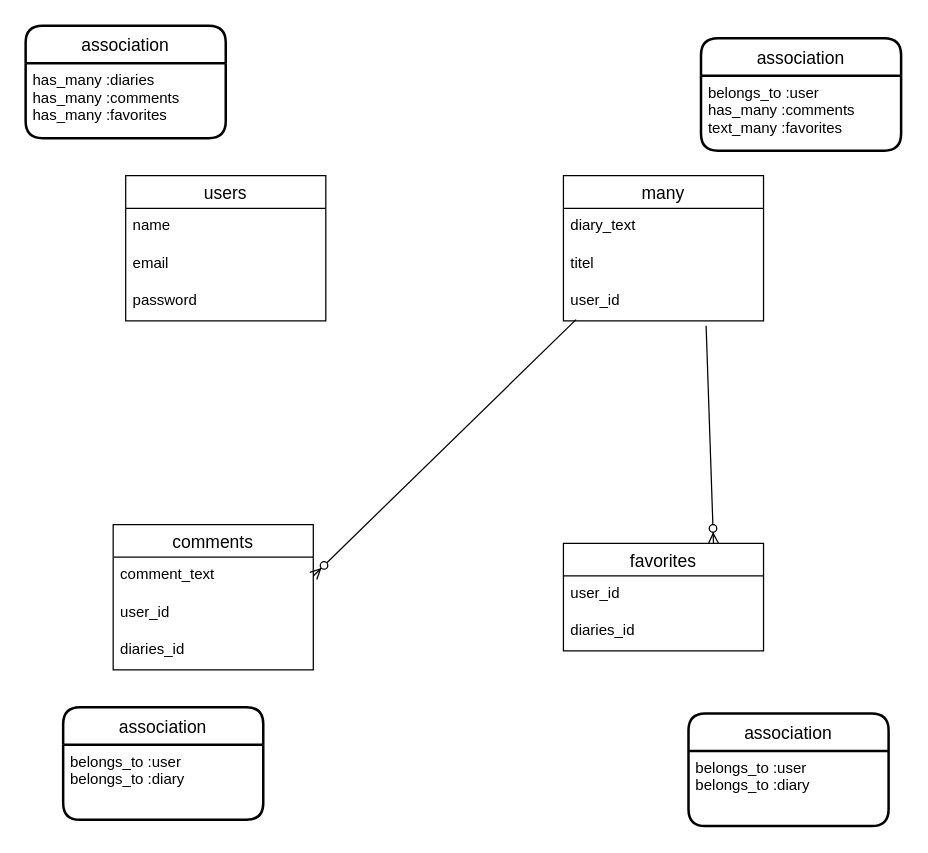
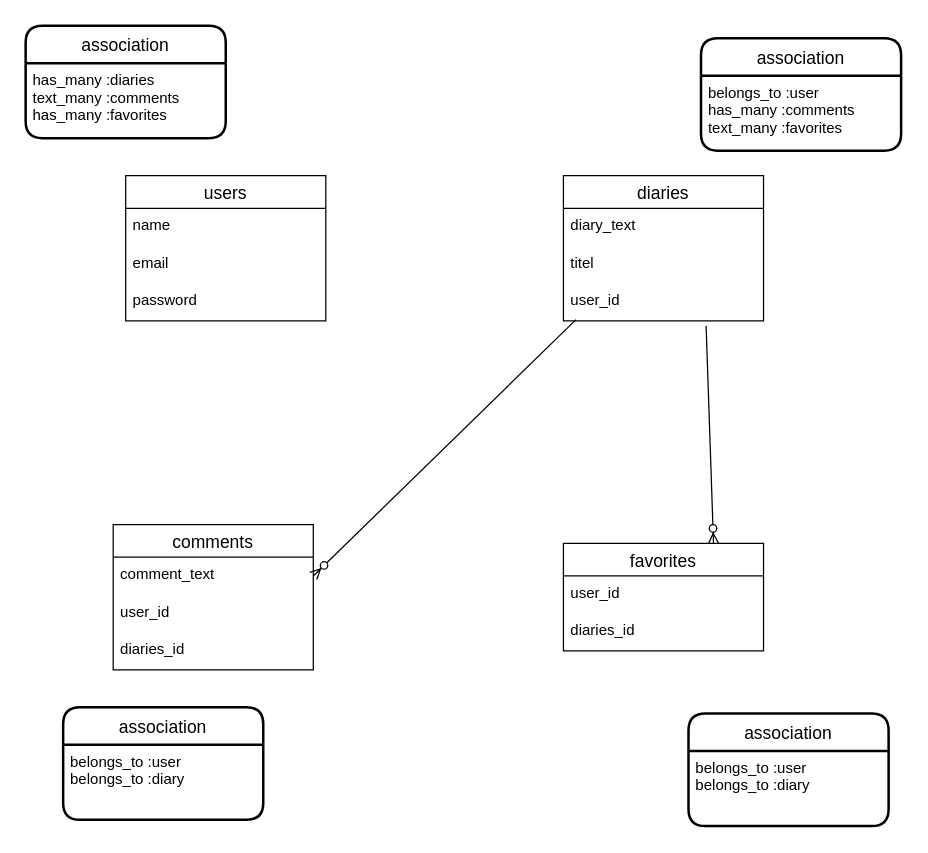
(96, 80) -> (96, 80)
(663, 193) -> (663, 193)
